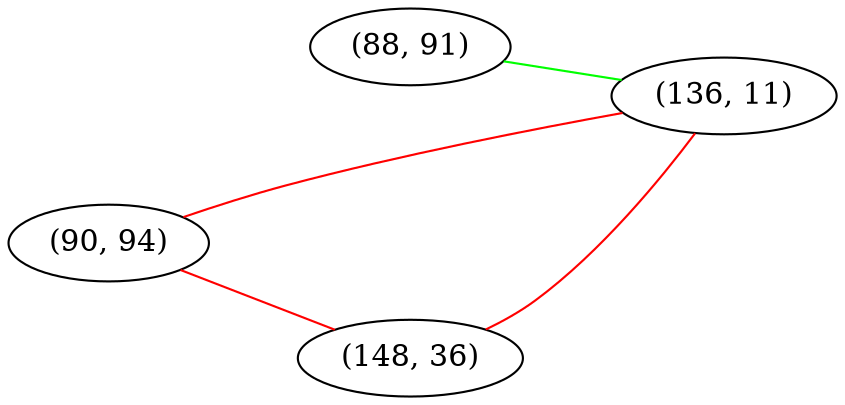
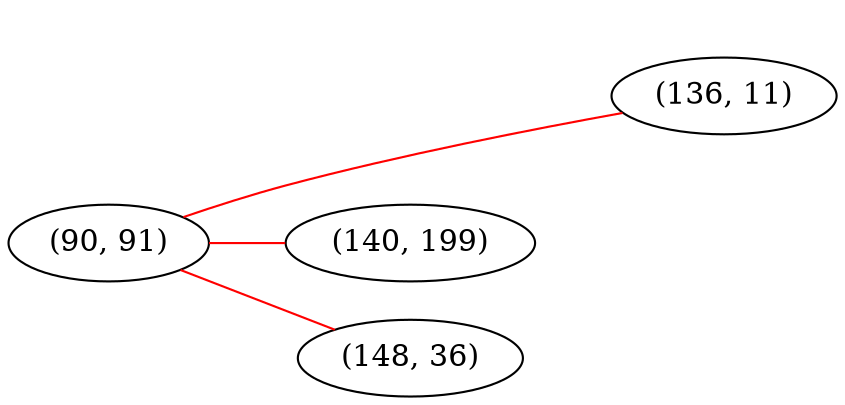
(410, 47) -> none
(109, 243) -> (109, 243)
none -> (410, 243)
(601, 243) -> none
